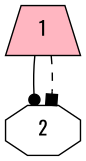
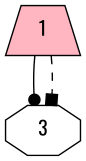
(43, 130) -> (43, 130)
